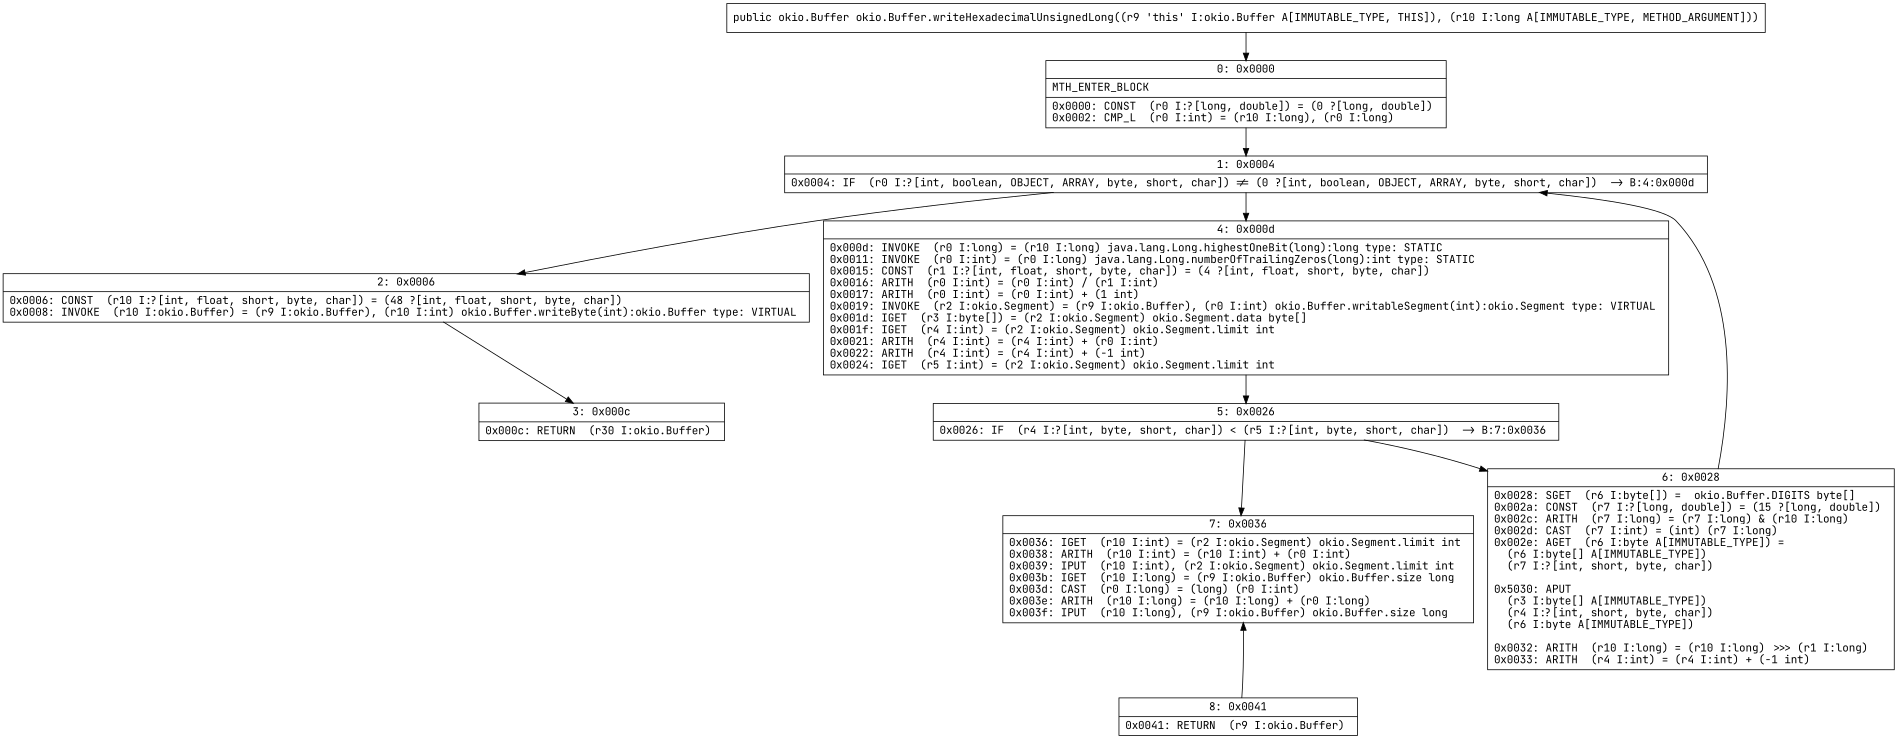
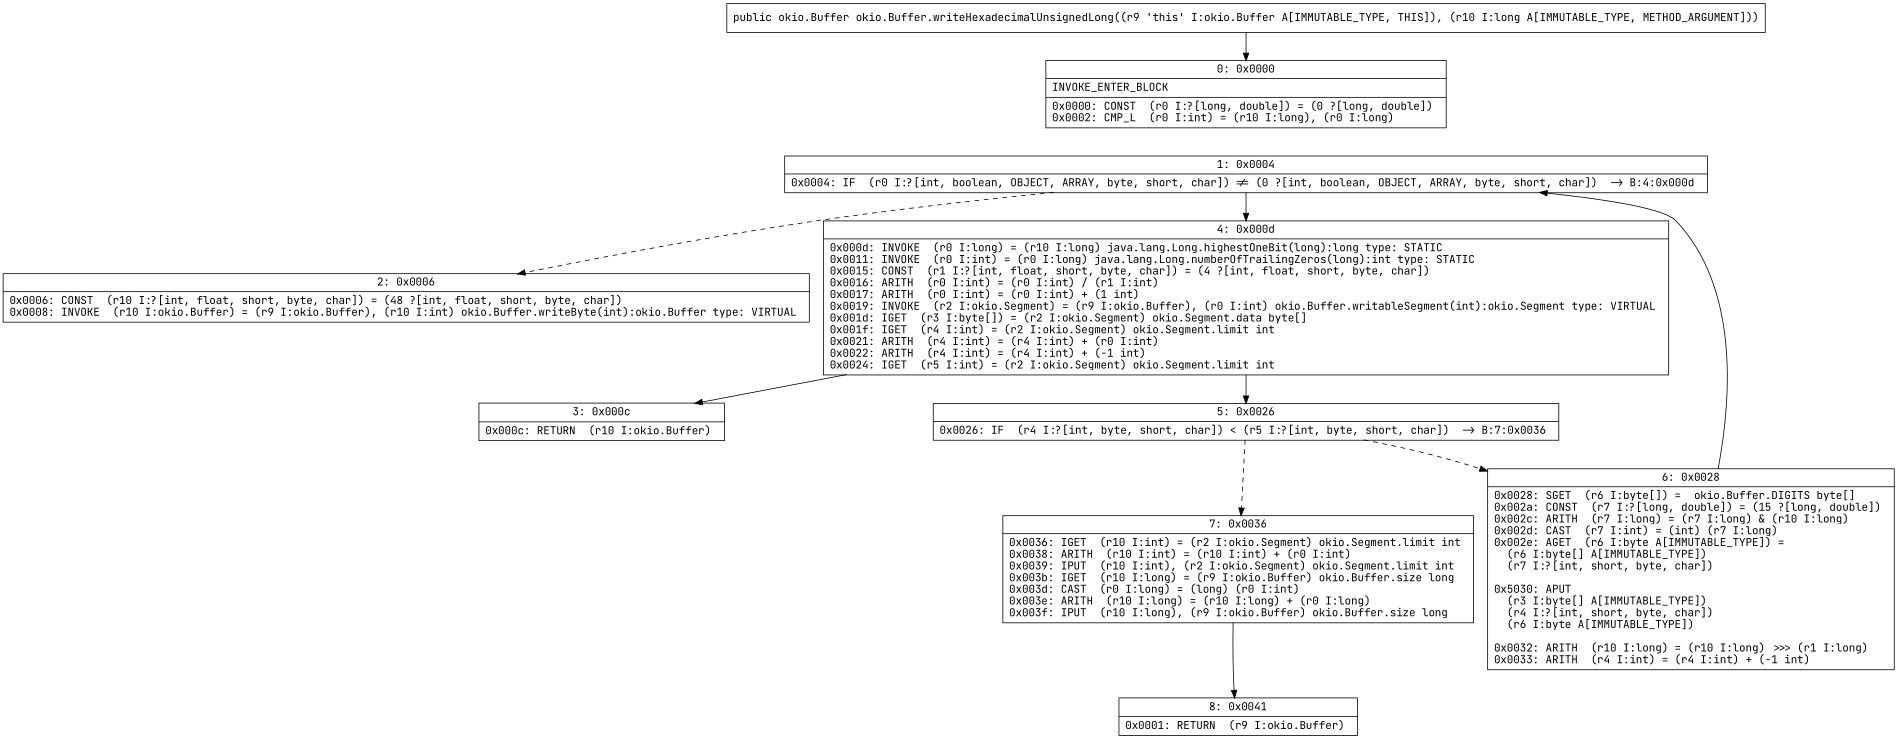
(1101, 88) -> (1110, 88)
(1246, 138) -> none
(788, 225) -> (788, 225)
(505, 361) -> (774, 388)
(602, 431) -> (602, 431)
(1422, 452) -> (1422, 452)
(1243, 474) -> (1243, 474)
(1243, 664) -> (1233, 656)
(1238, 726) -> (1238, 726)
